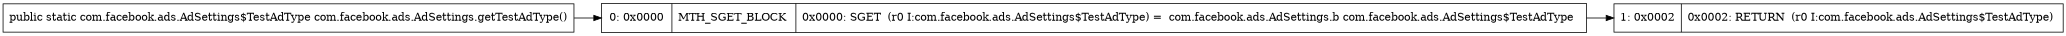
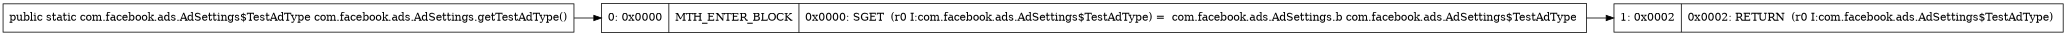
(732, 18) -> (734, 18)
